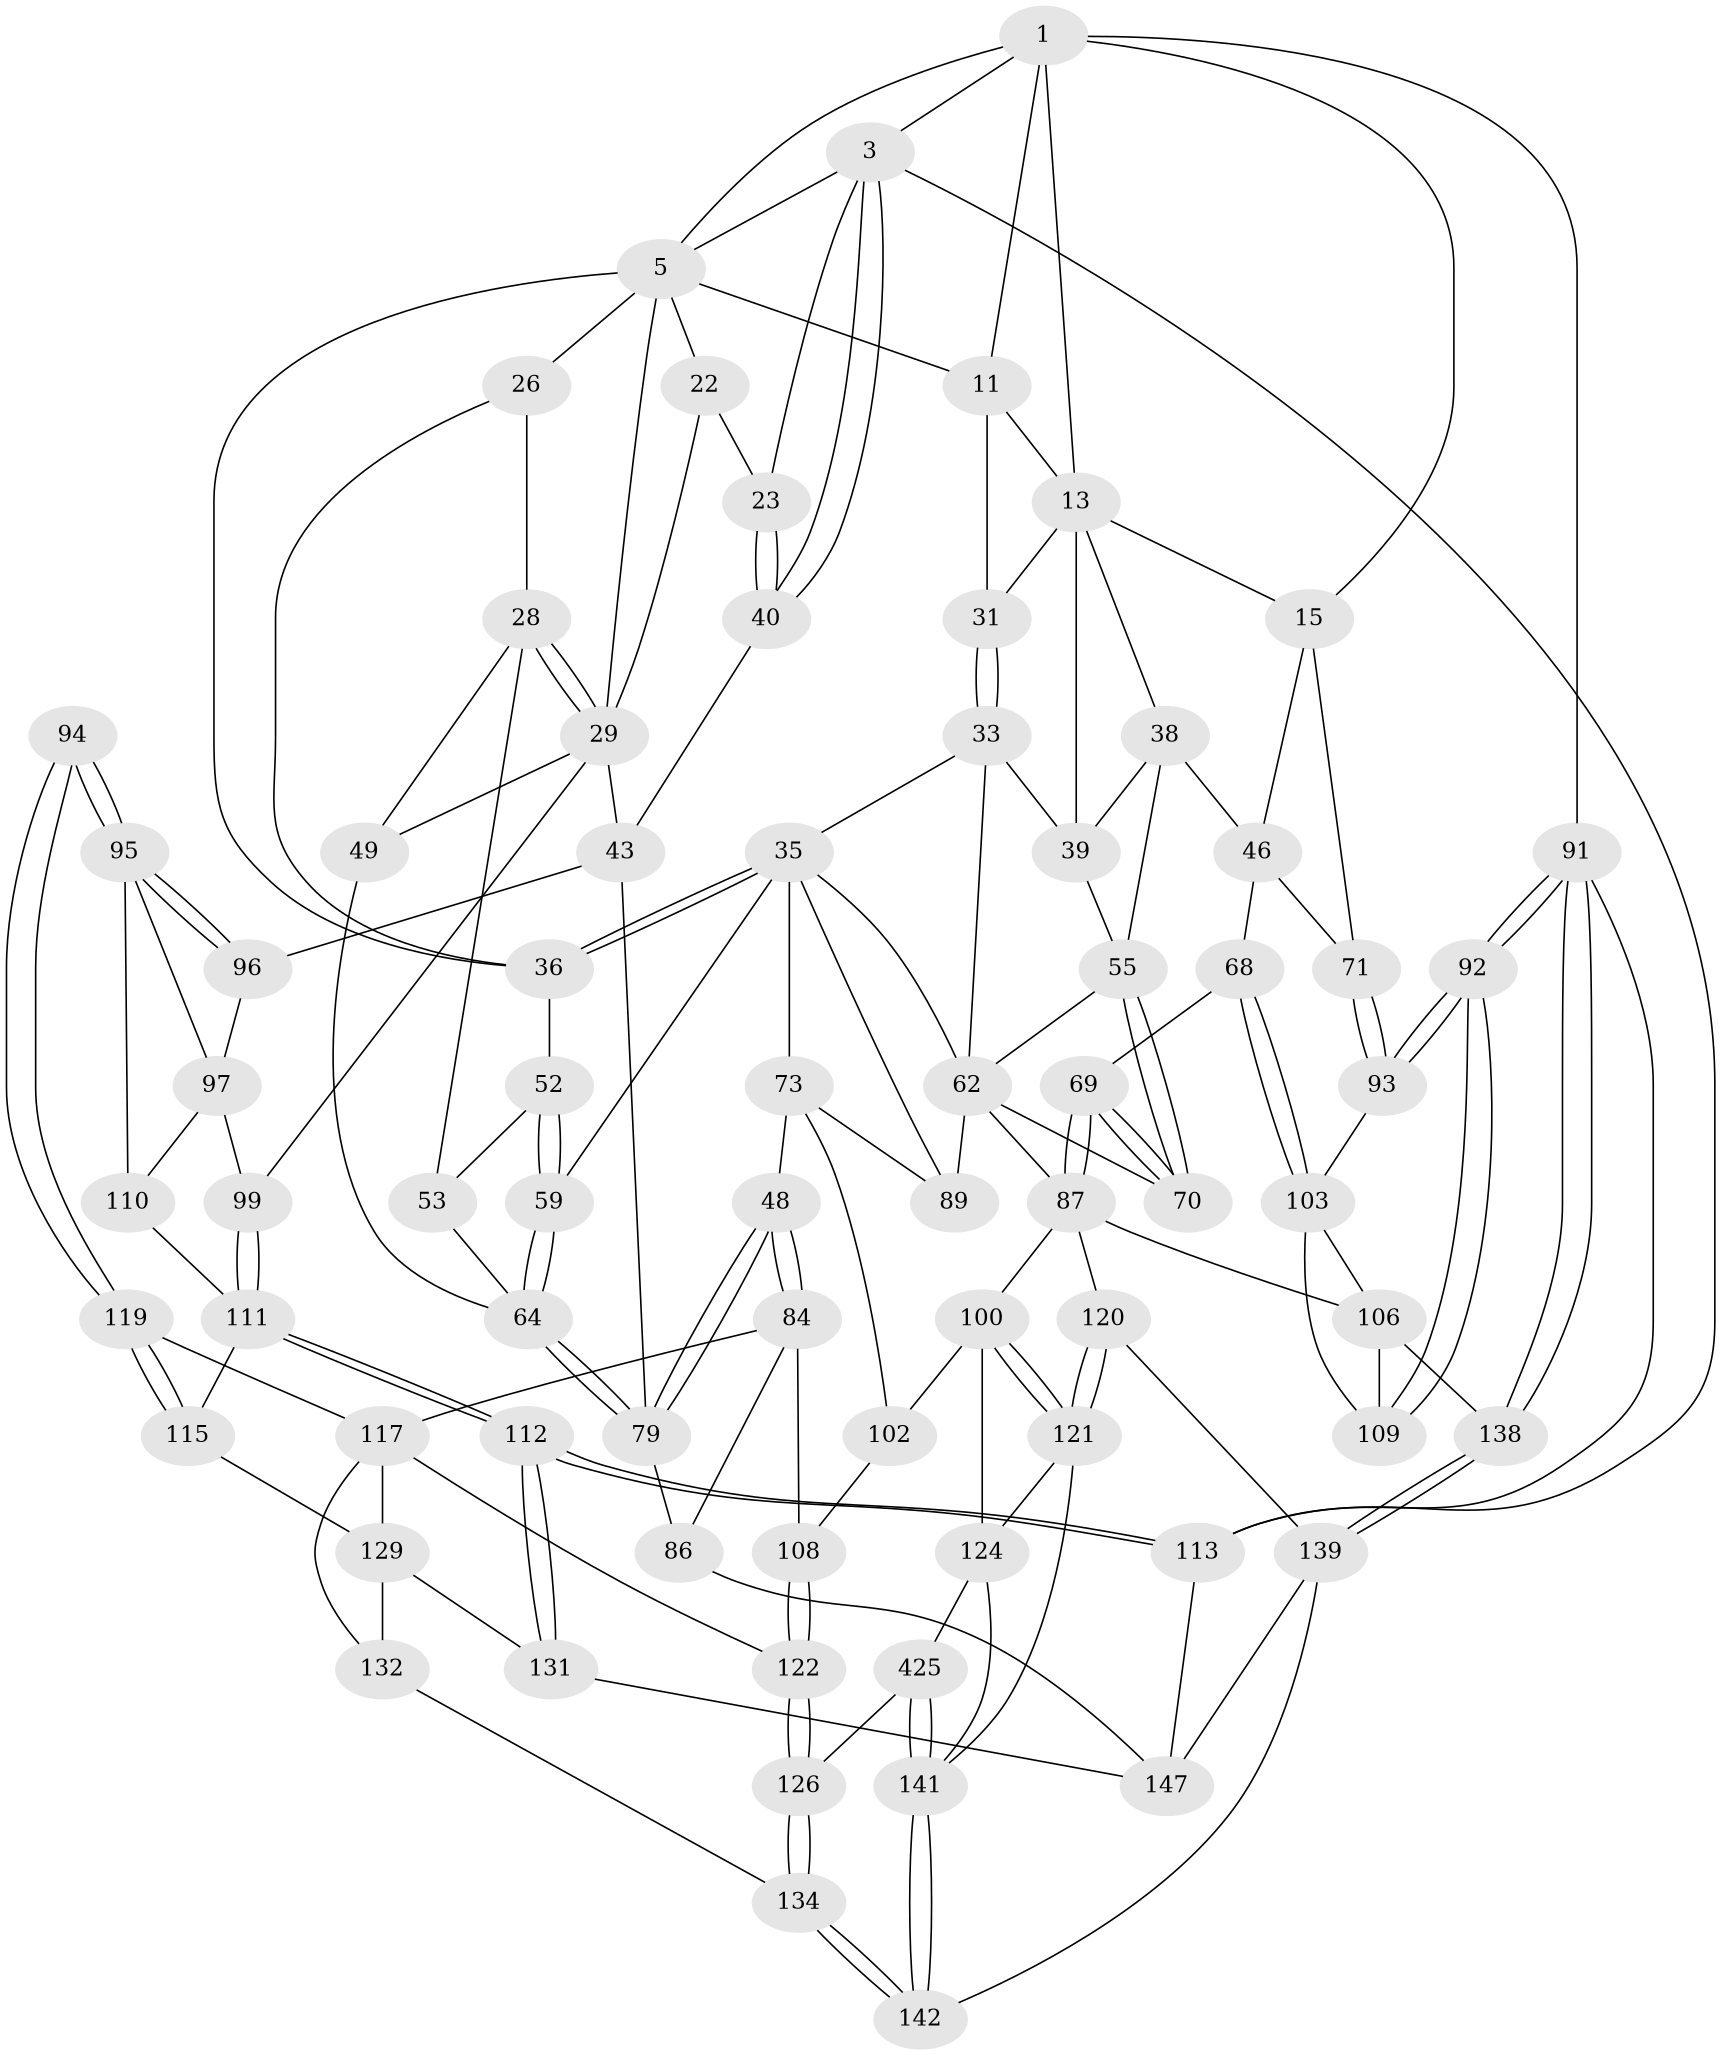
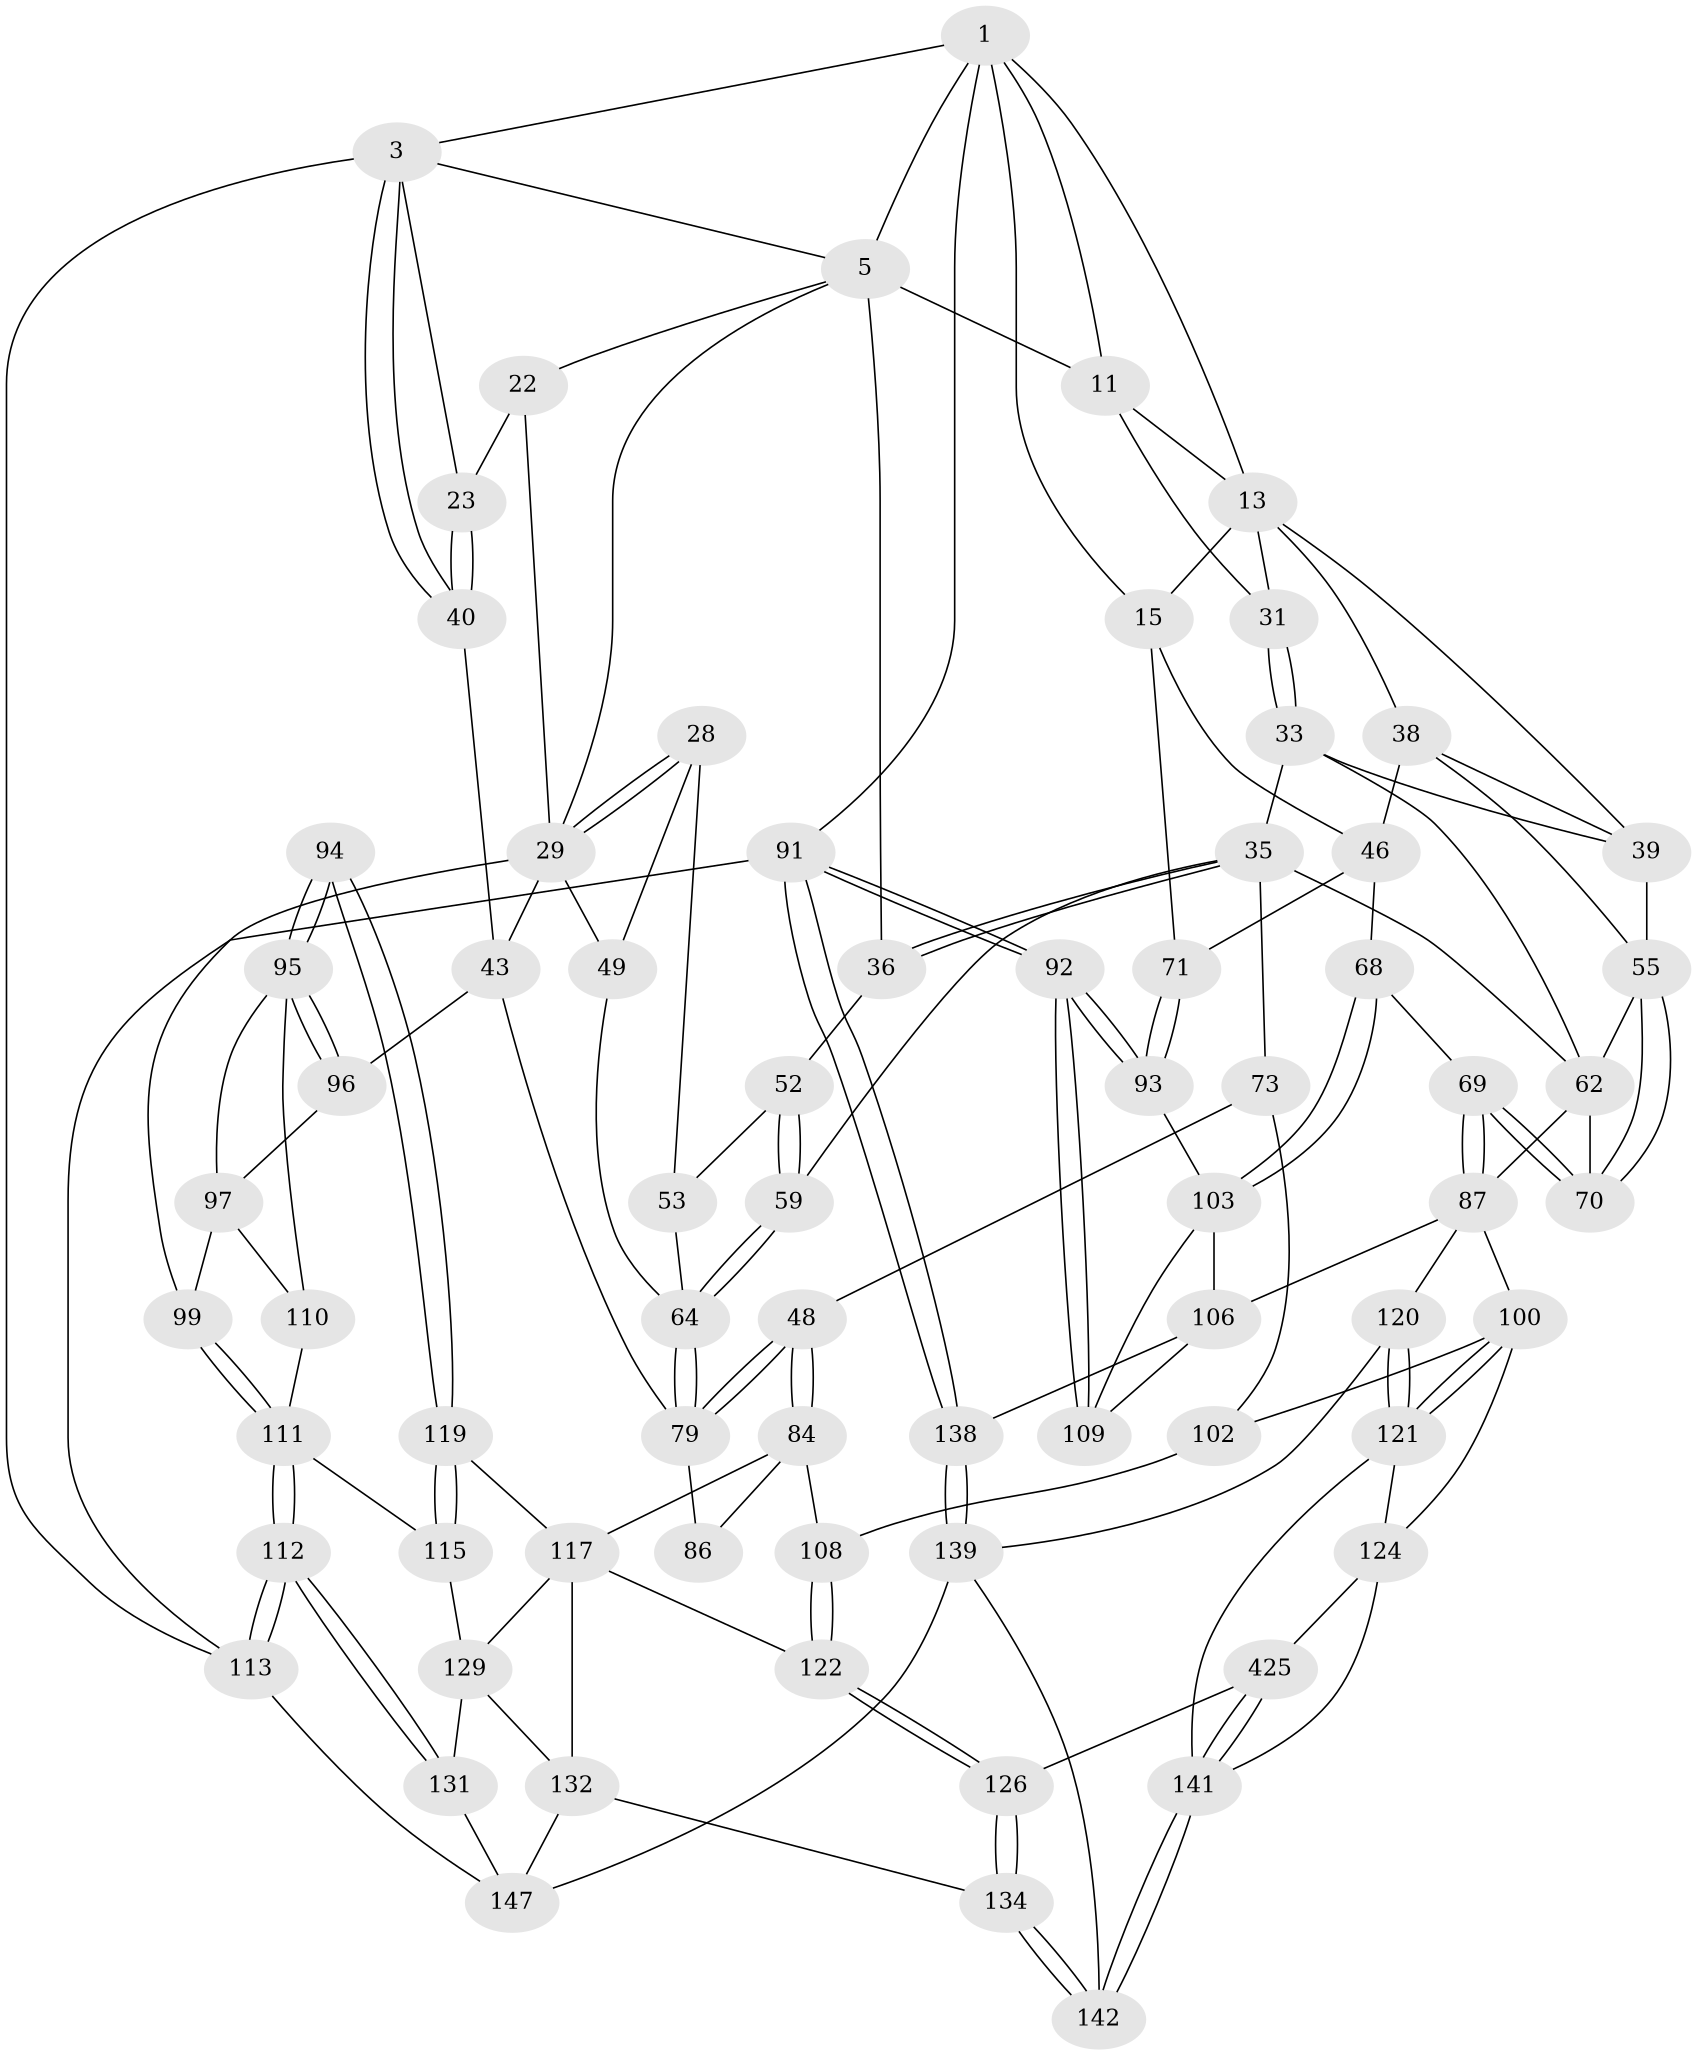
(527, 386) -> none
(955, 1203) -> none
(958, 1630) -> (542, 1844)
